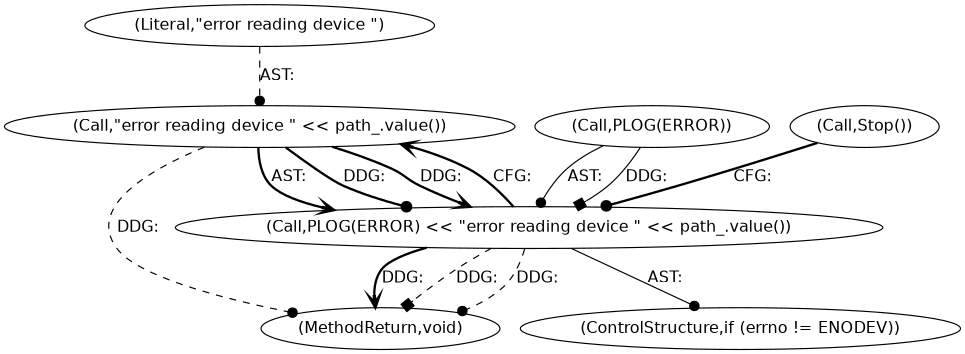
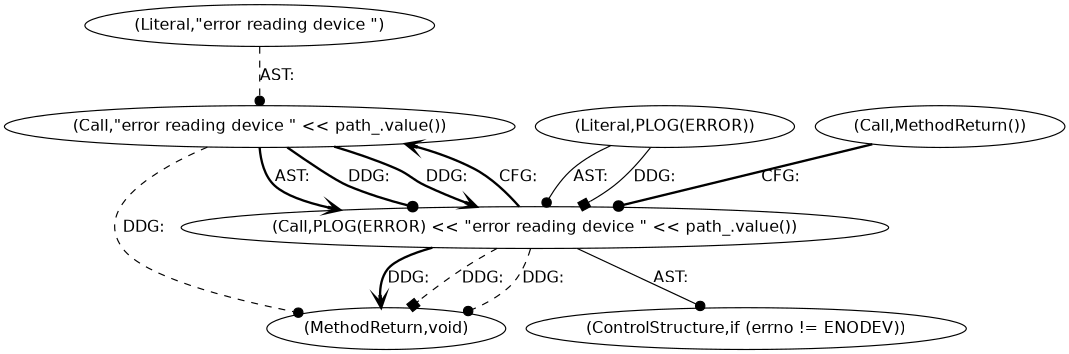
(652, 127) -> (665, 127)
(865, 127) -> (940, 127)
